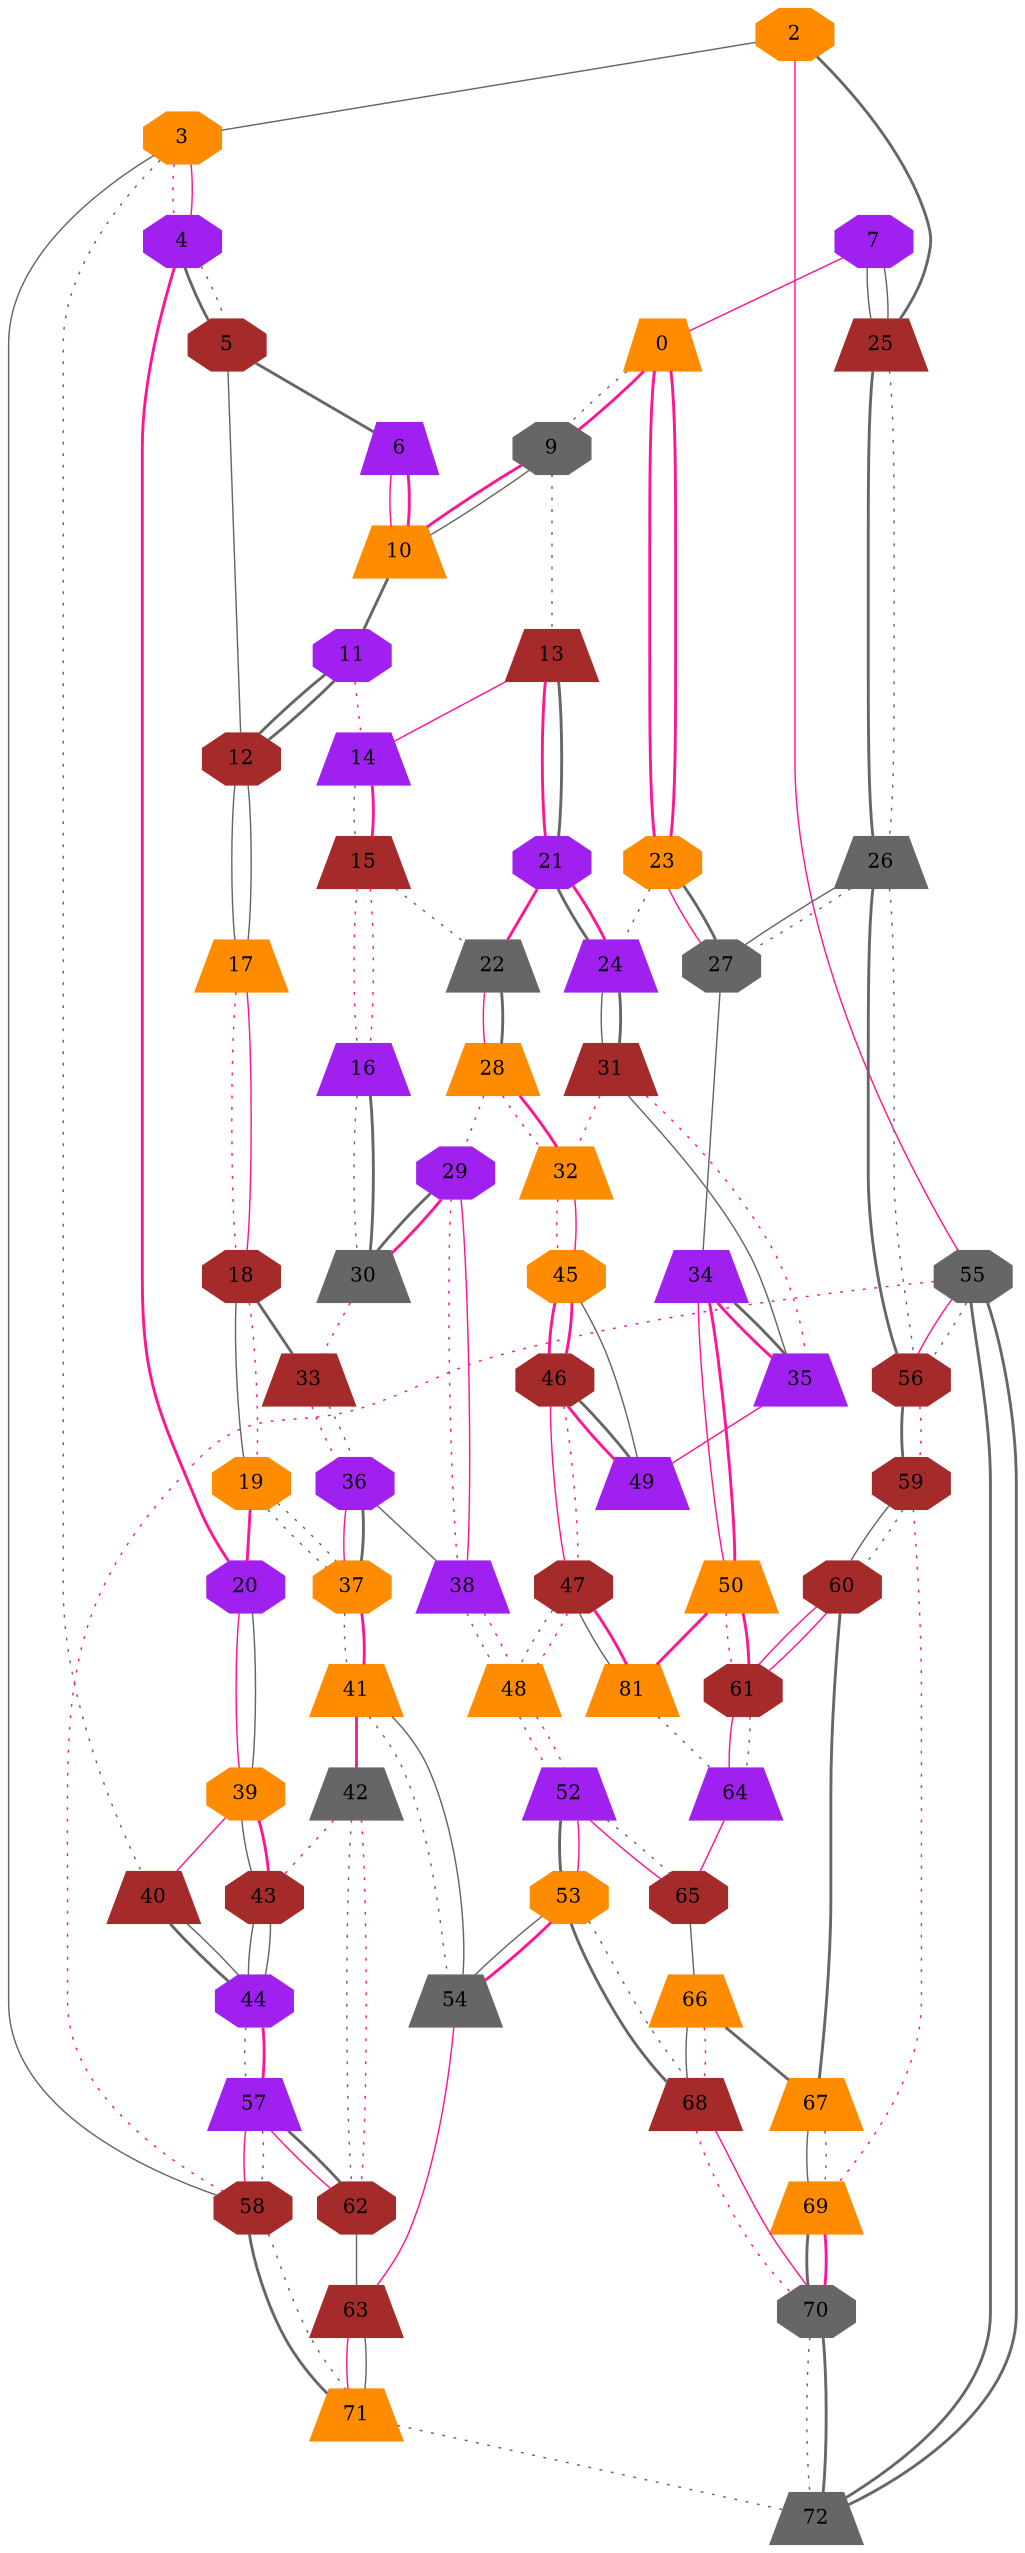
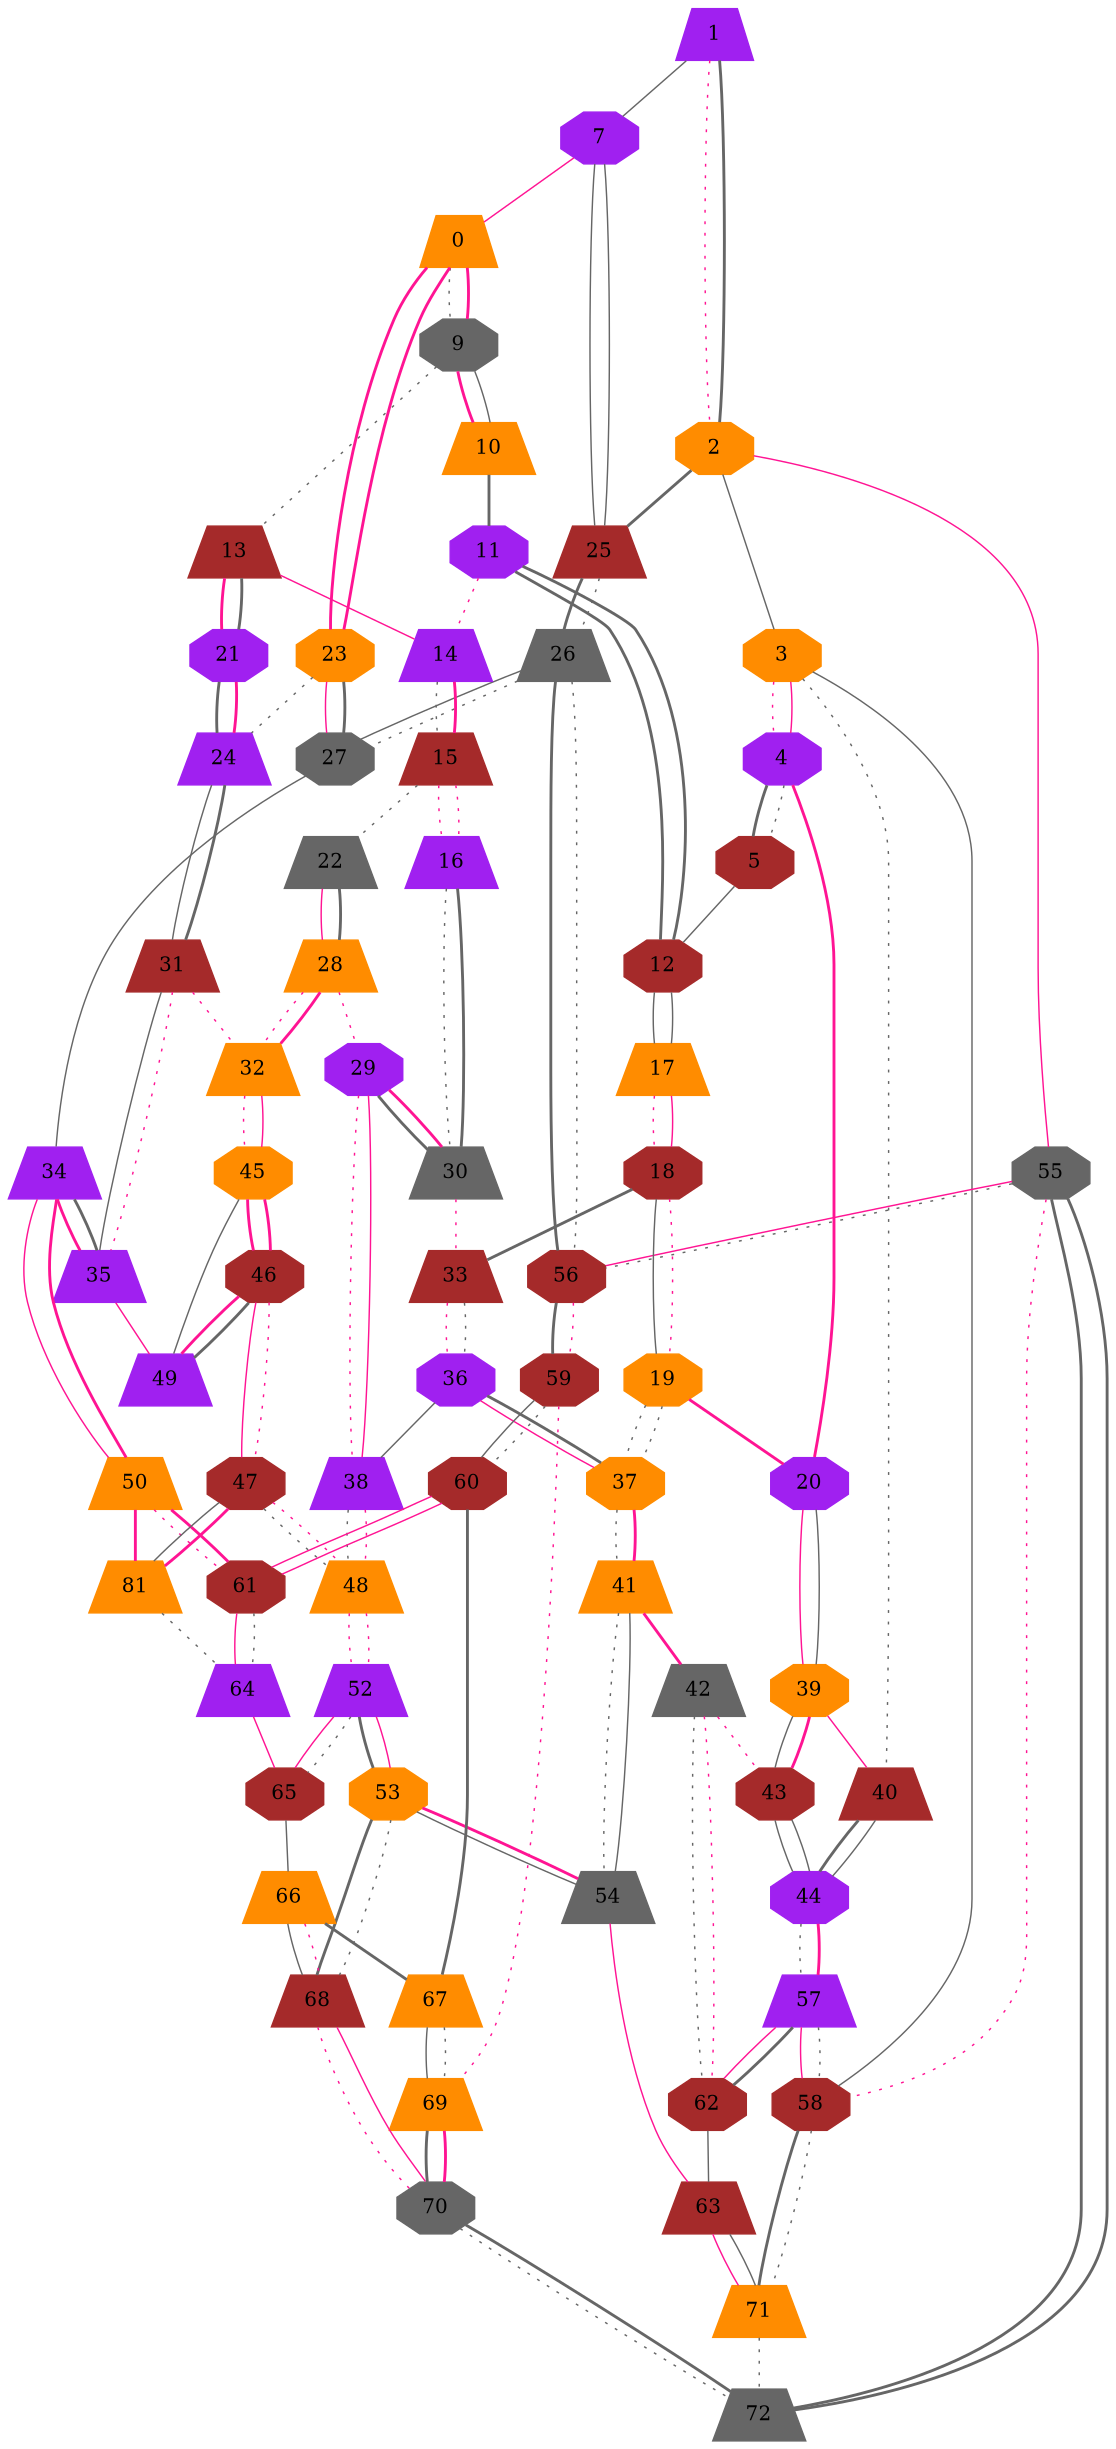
none -> (715, 34)
(400, 448) -> none
(522, 914) -> none
